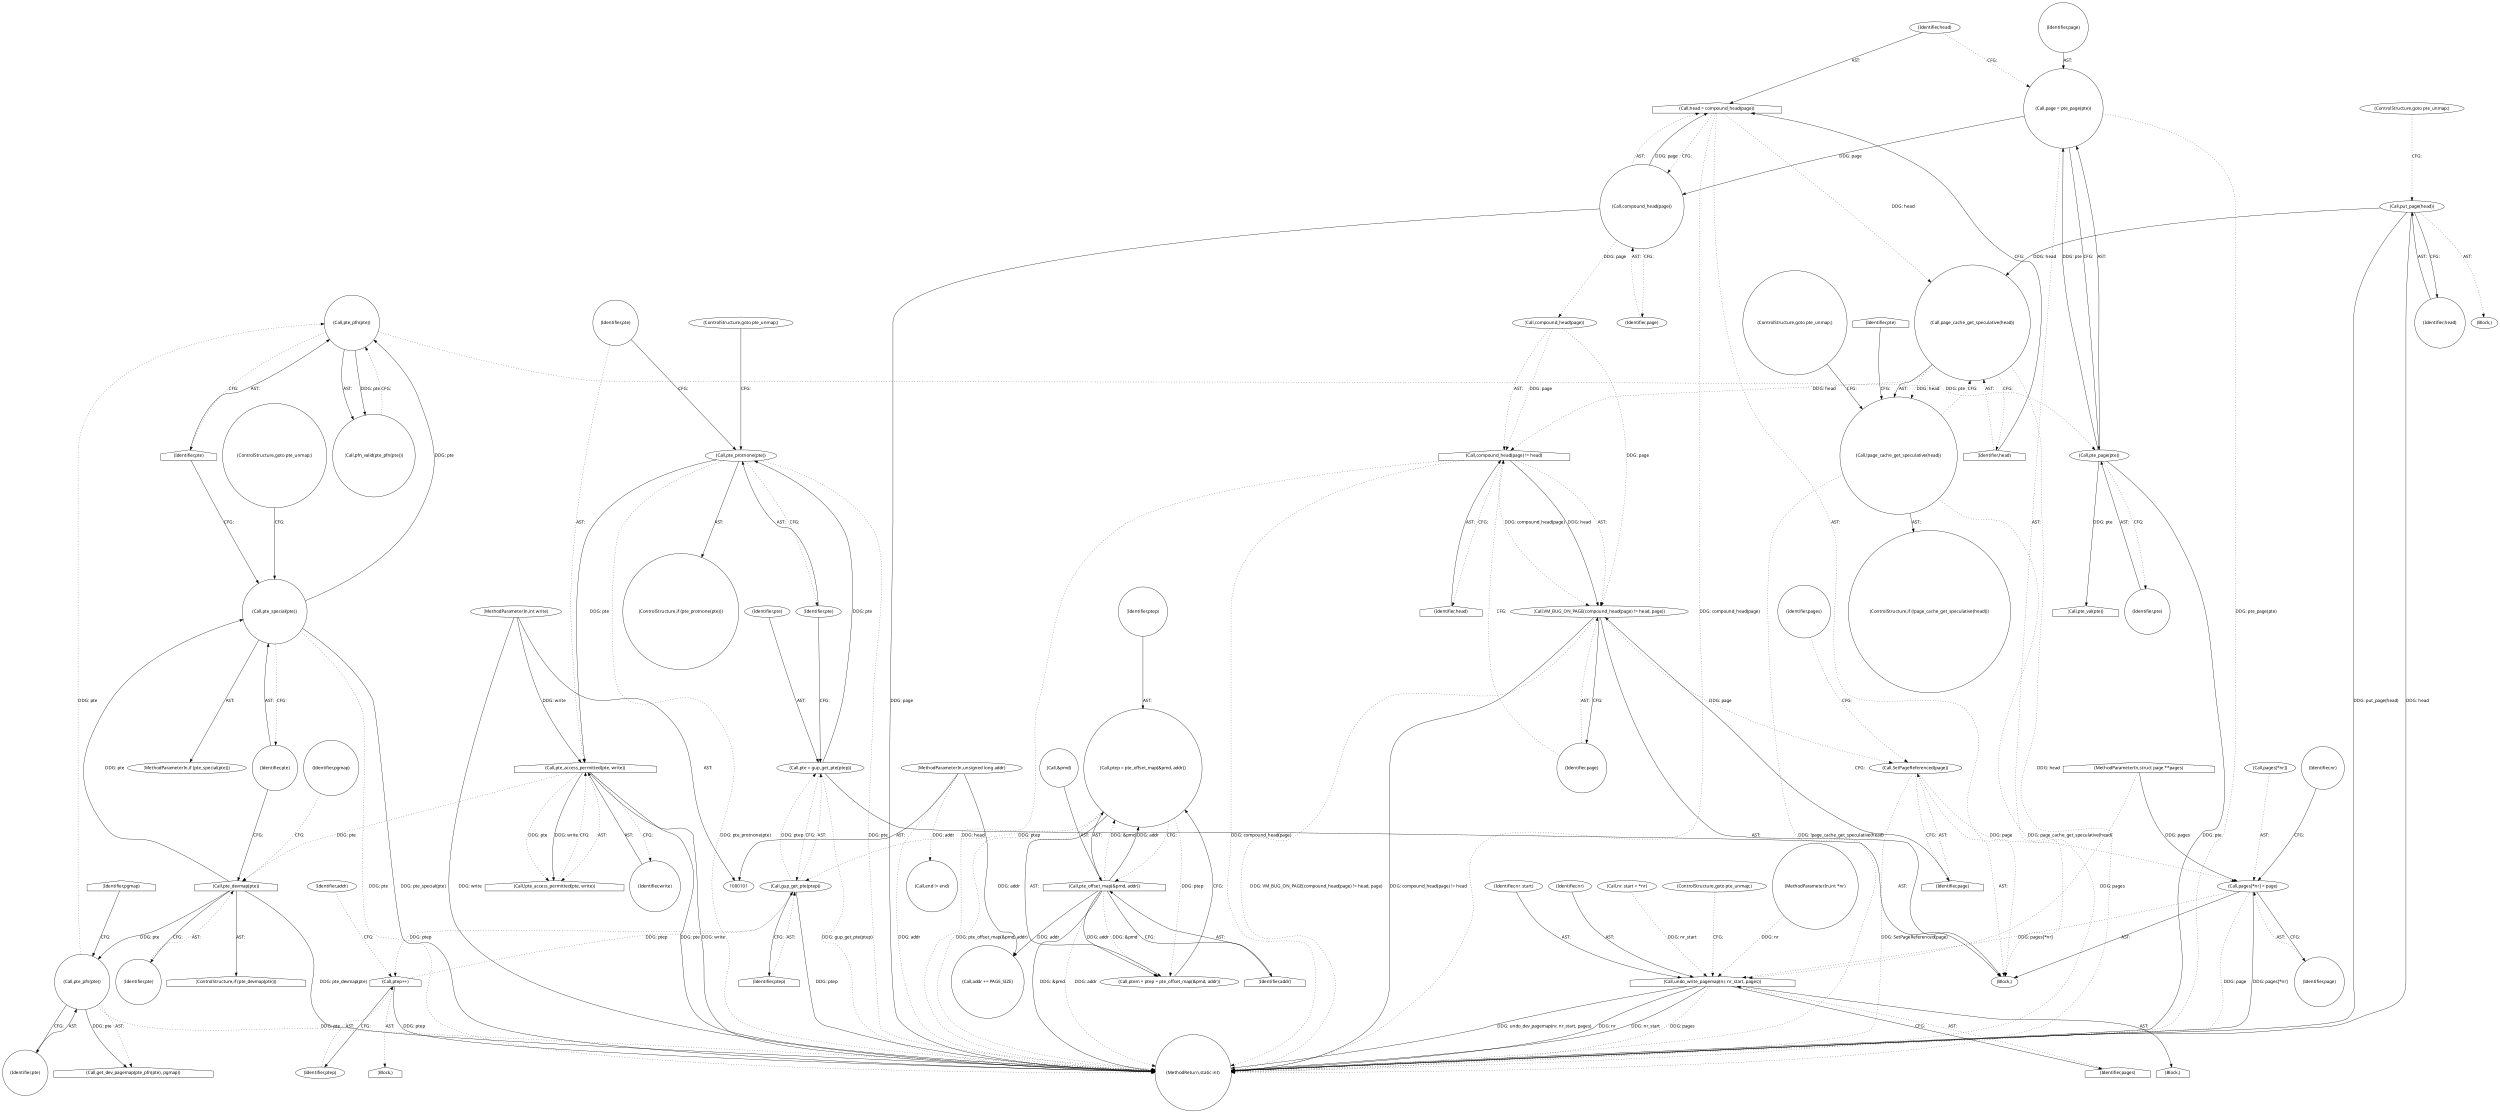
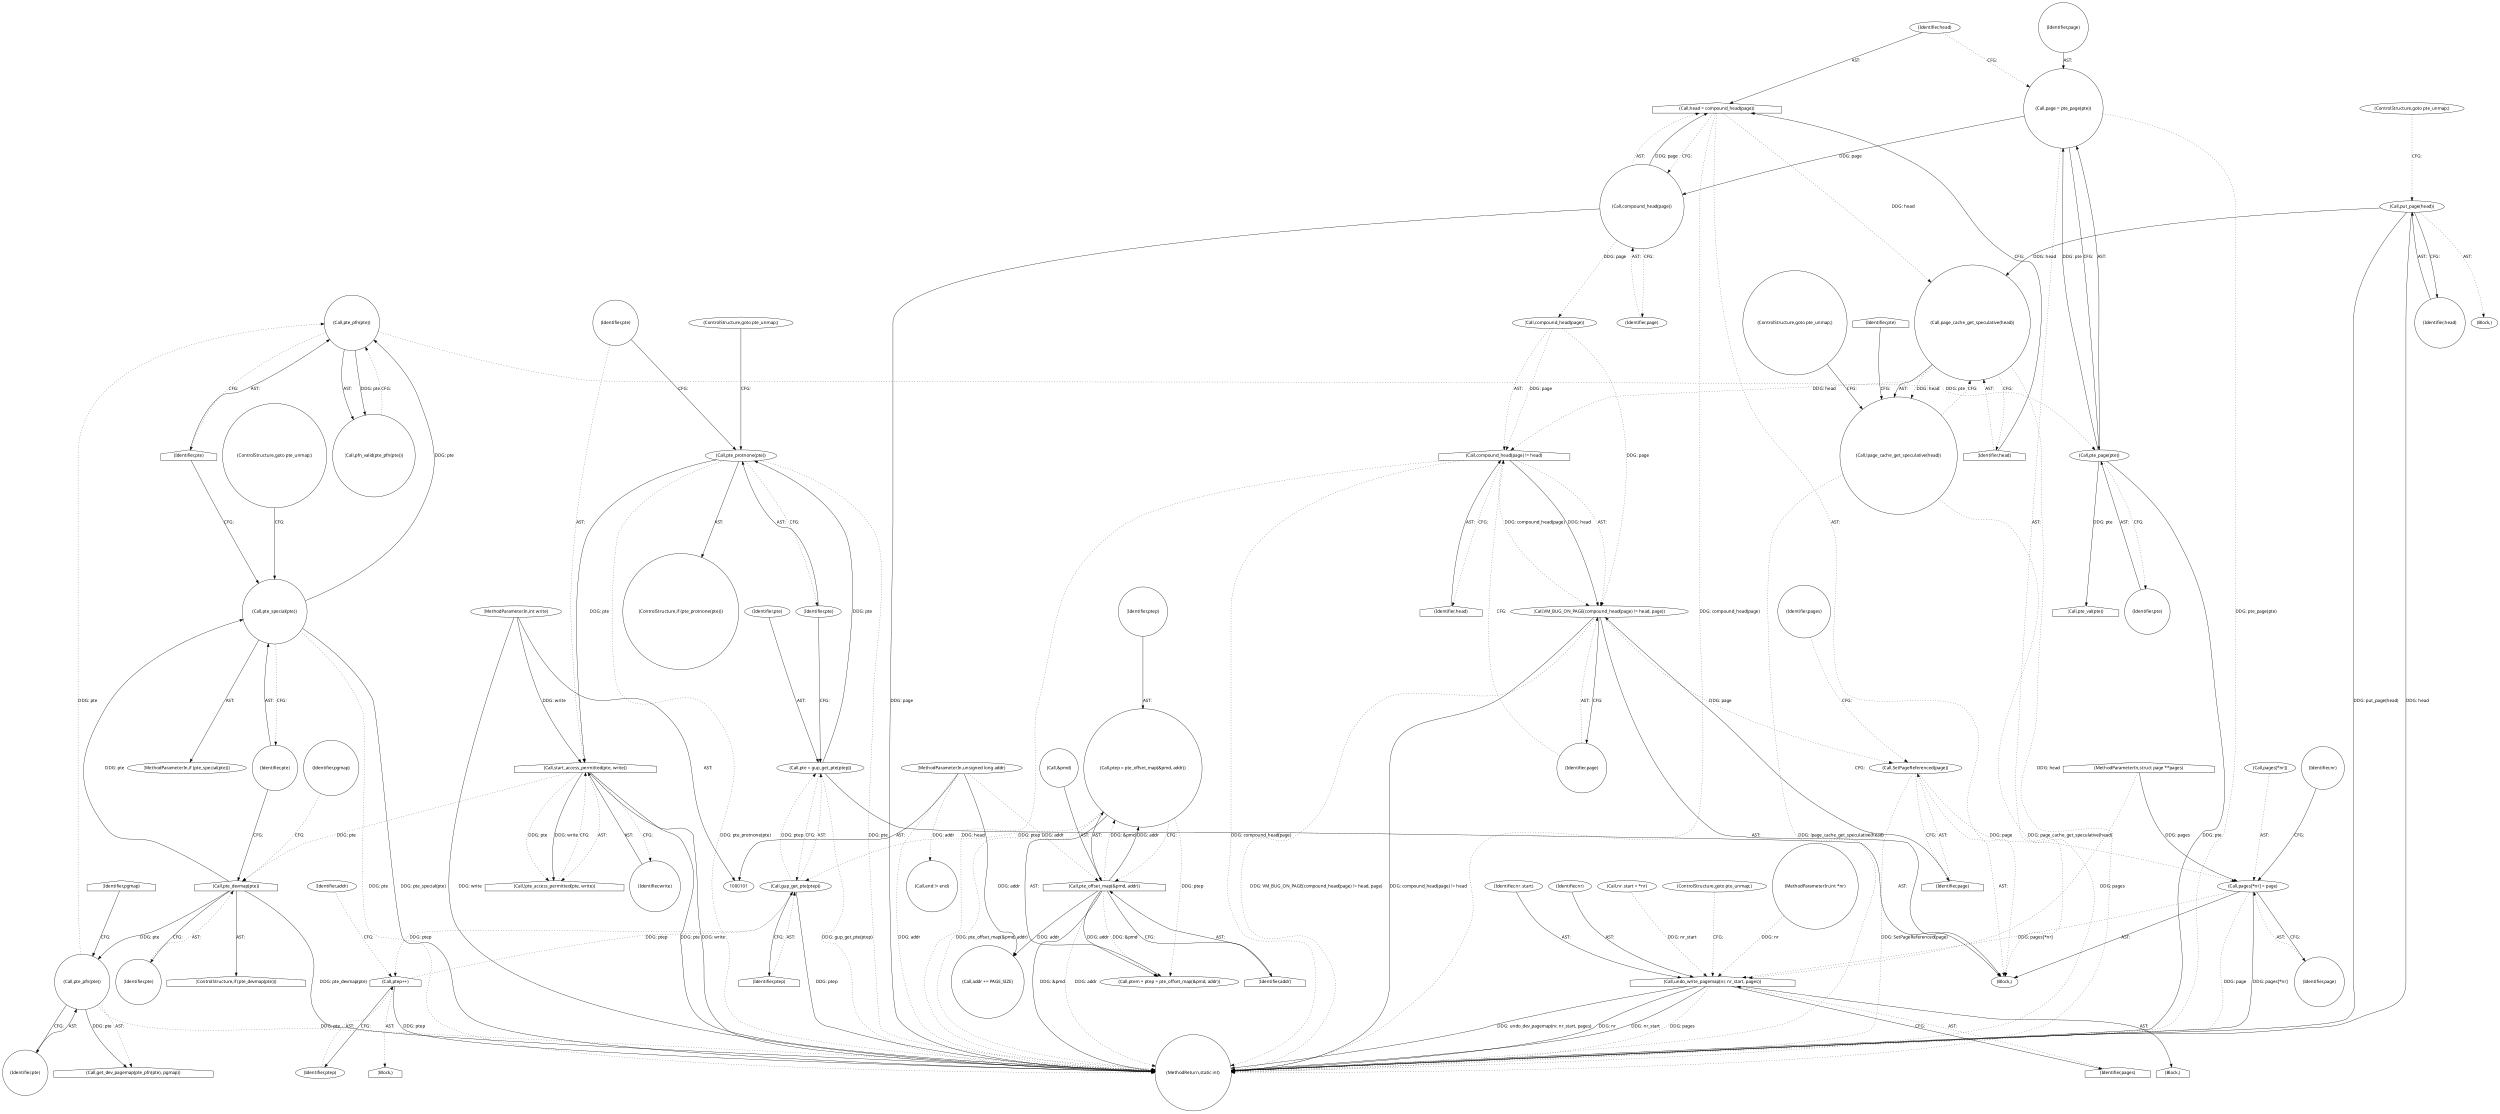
(1929, 612) -> none
(585, 768) -> (585, 768)
none -> (1032, 826)
(1212, 896) -> none
